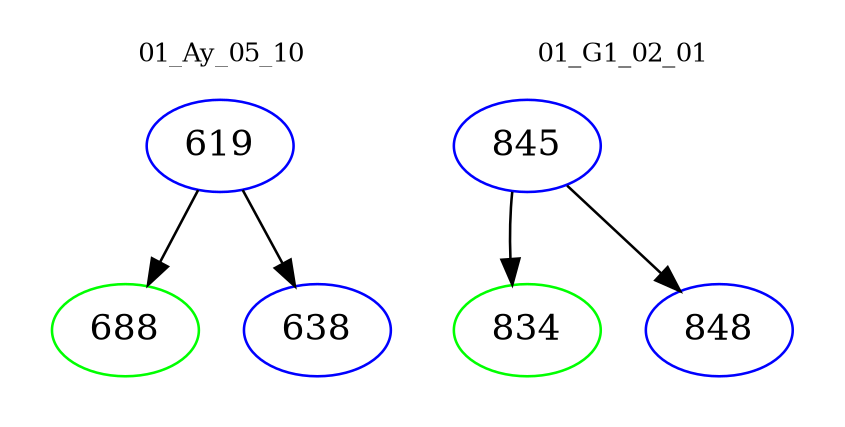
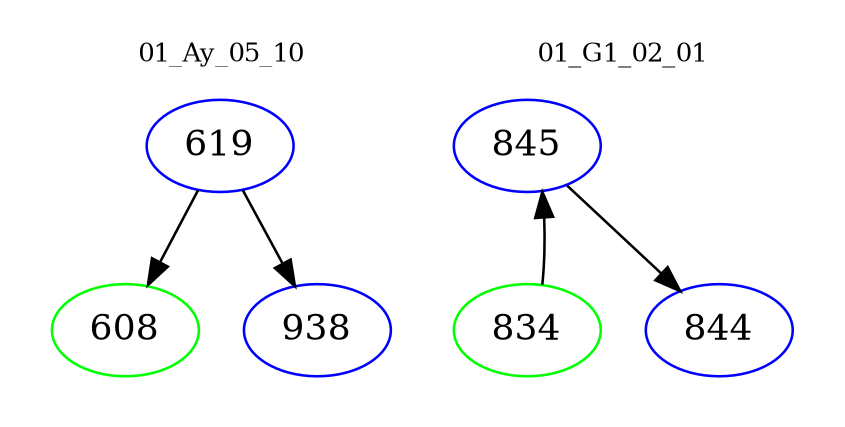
(510, 225) -> (544, 251)
(125, 330) -> (125, 330)
(317, 330) -> (317, 330)
(719, 330) -> (719, 330)
